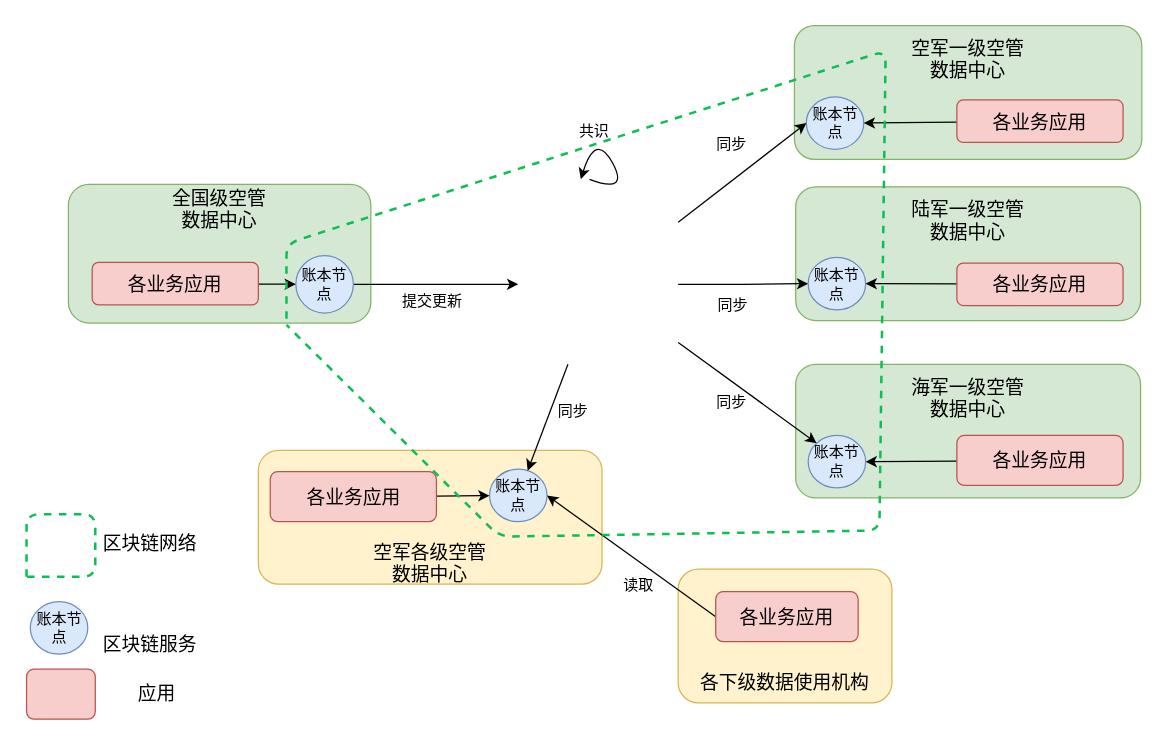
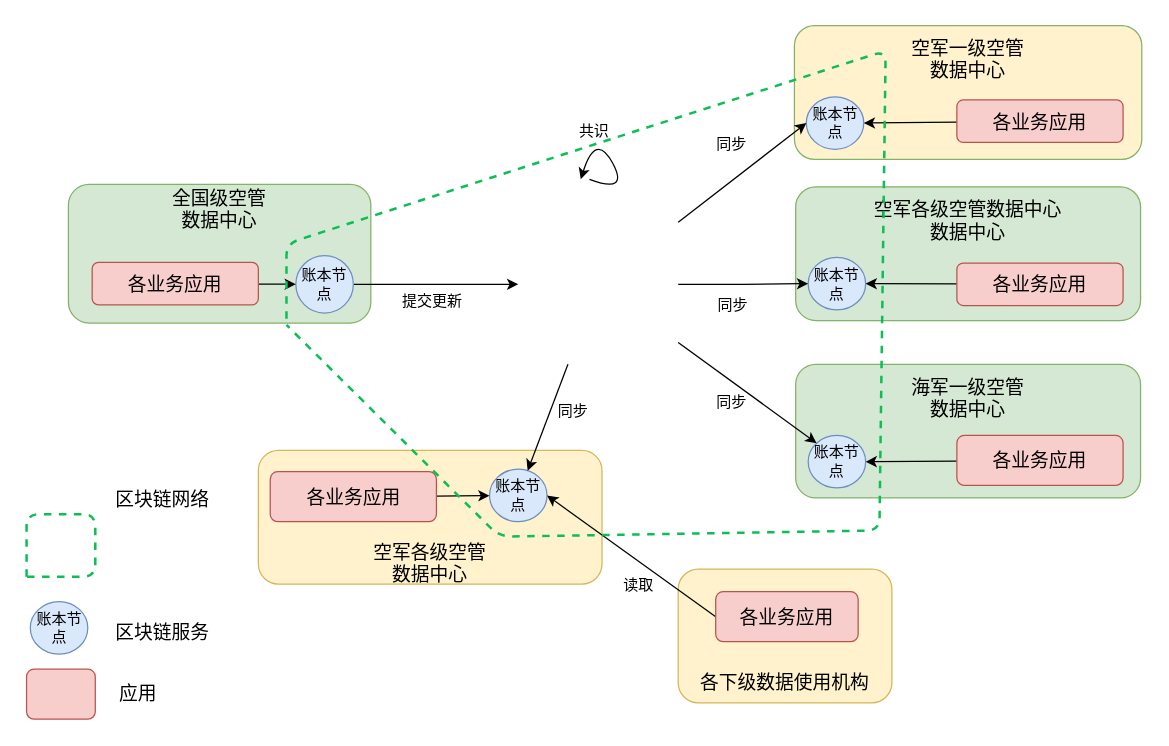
(968, 93) -> (968, 93)
(968, 254) -> (968, 254)
(153, 541) -> (166, 497)
(154, 642) -> (166, 629)
(160, 691) -> (141, 691)
